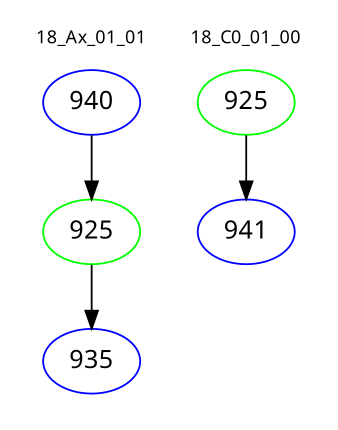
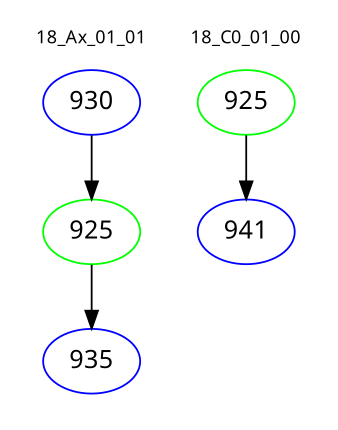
(92, 102) -> (92, 102)
